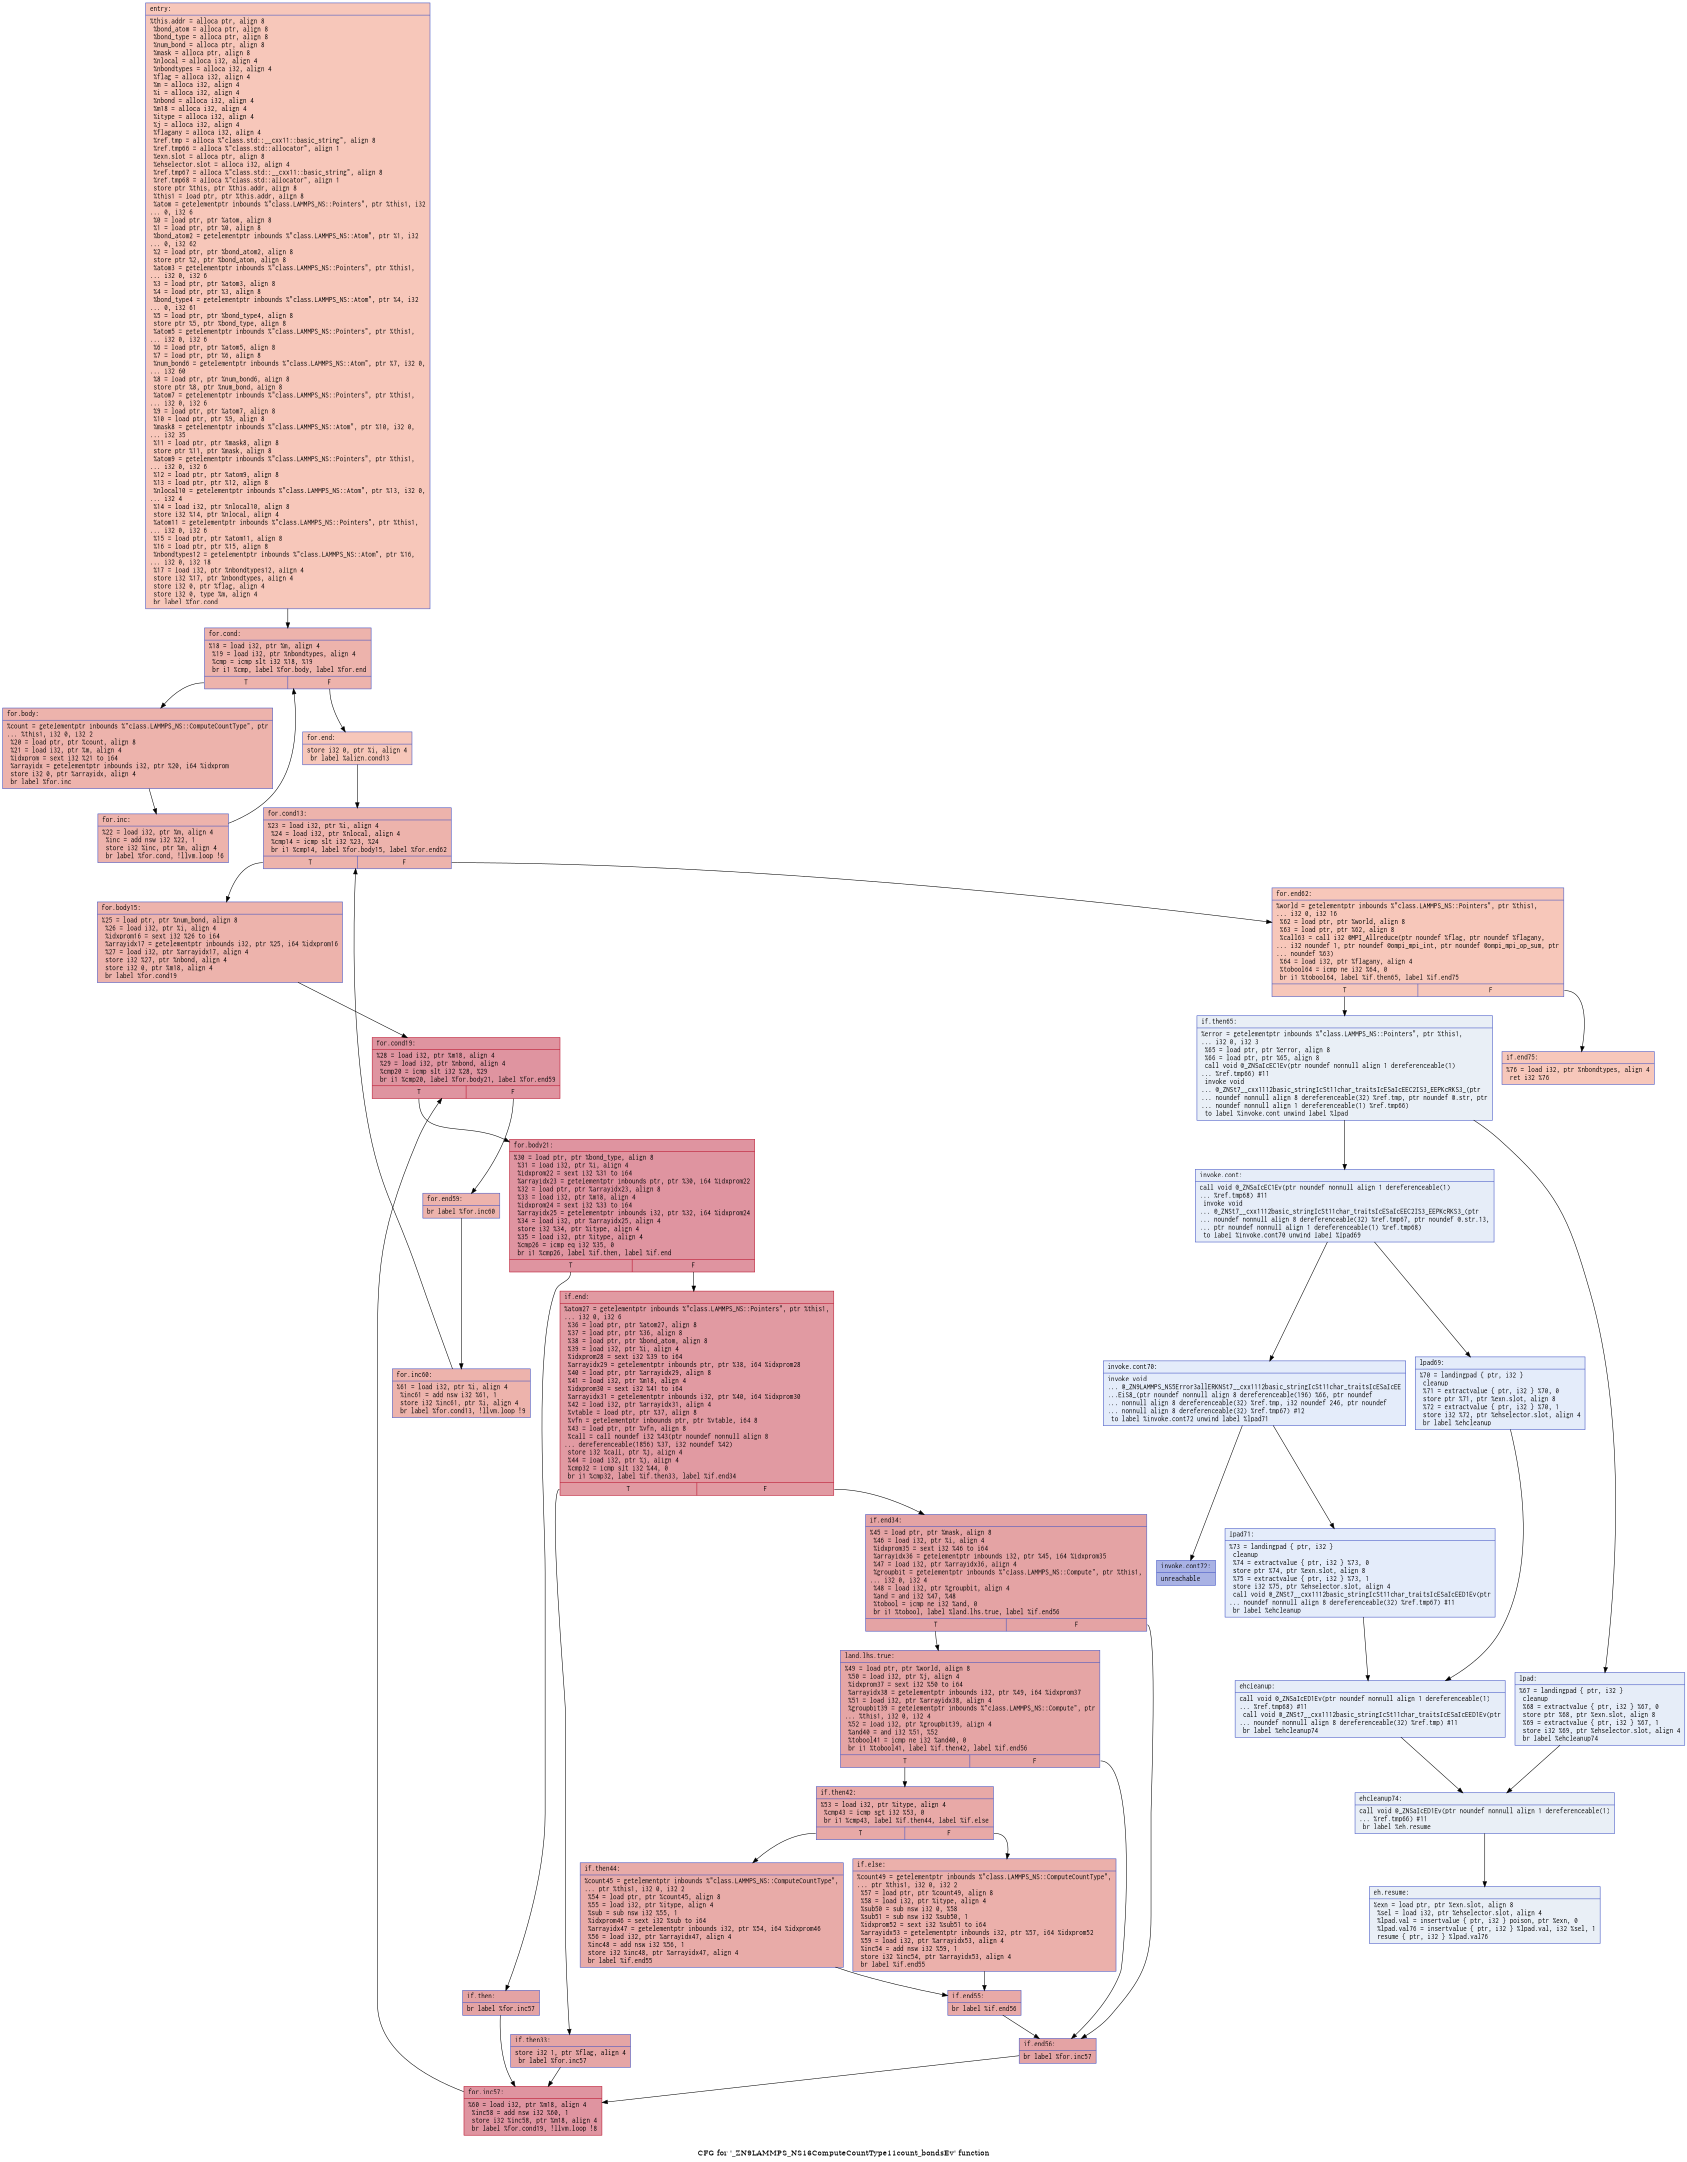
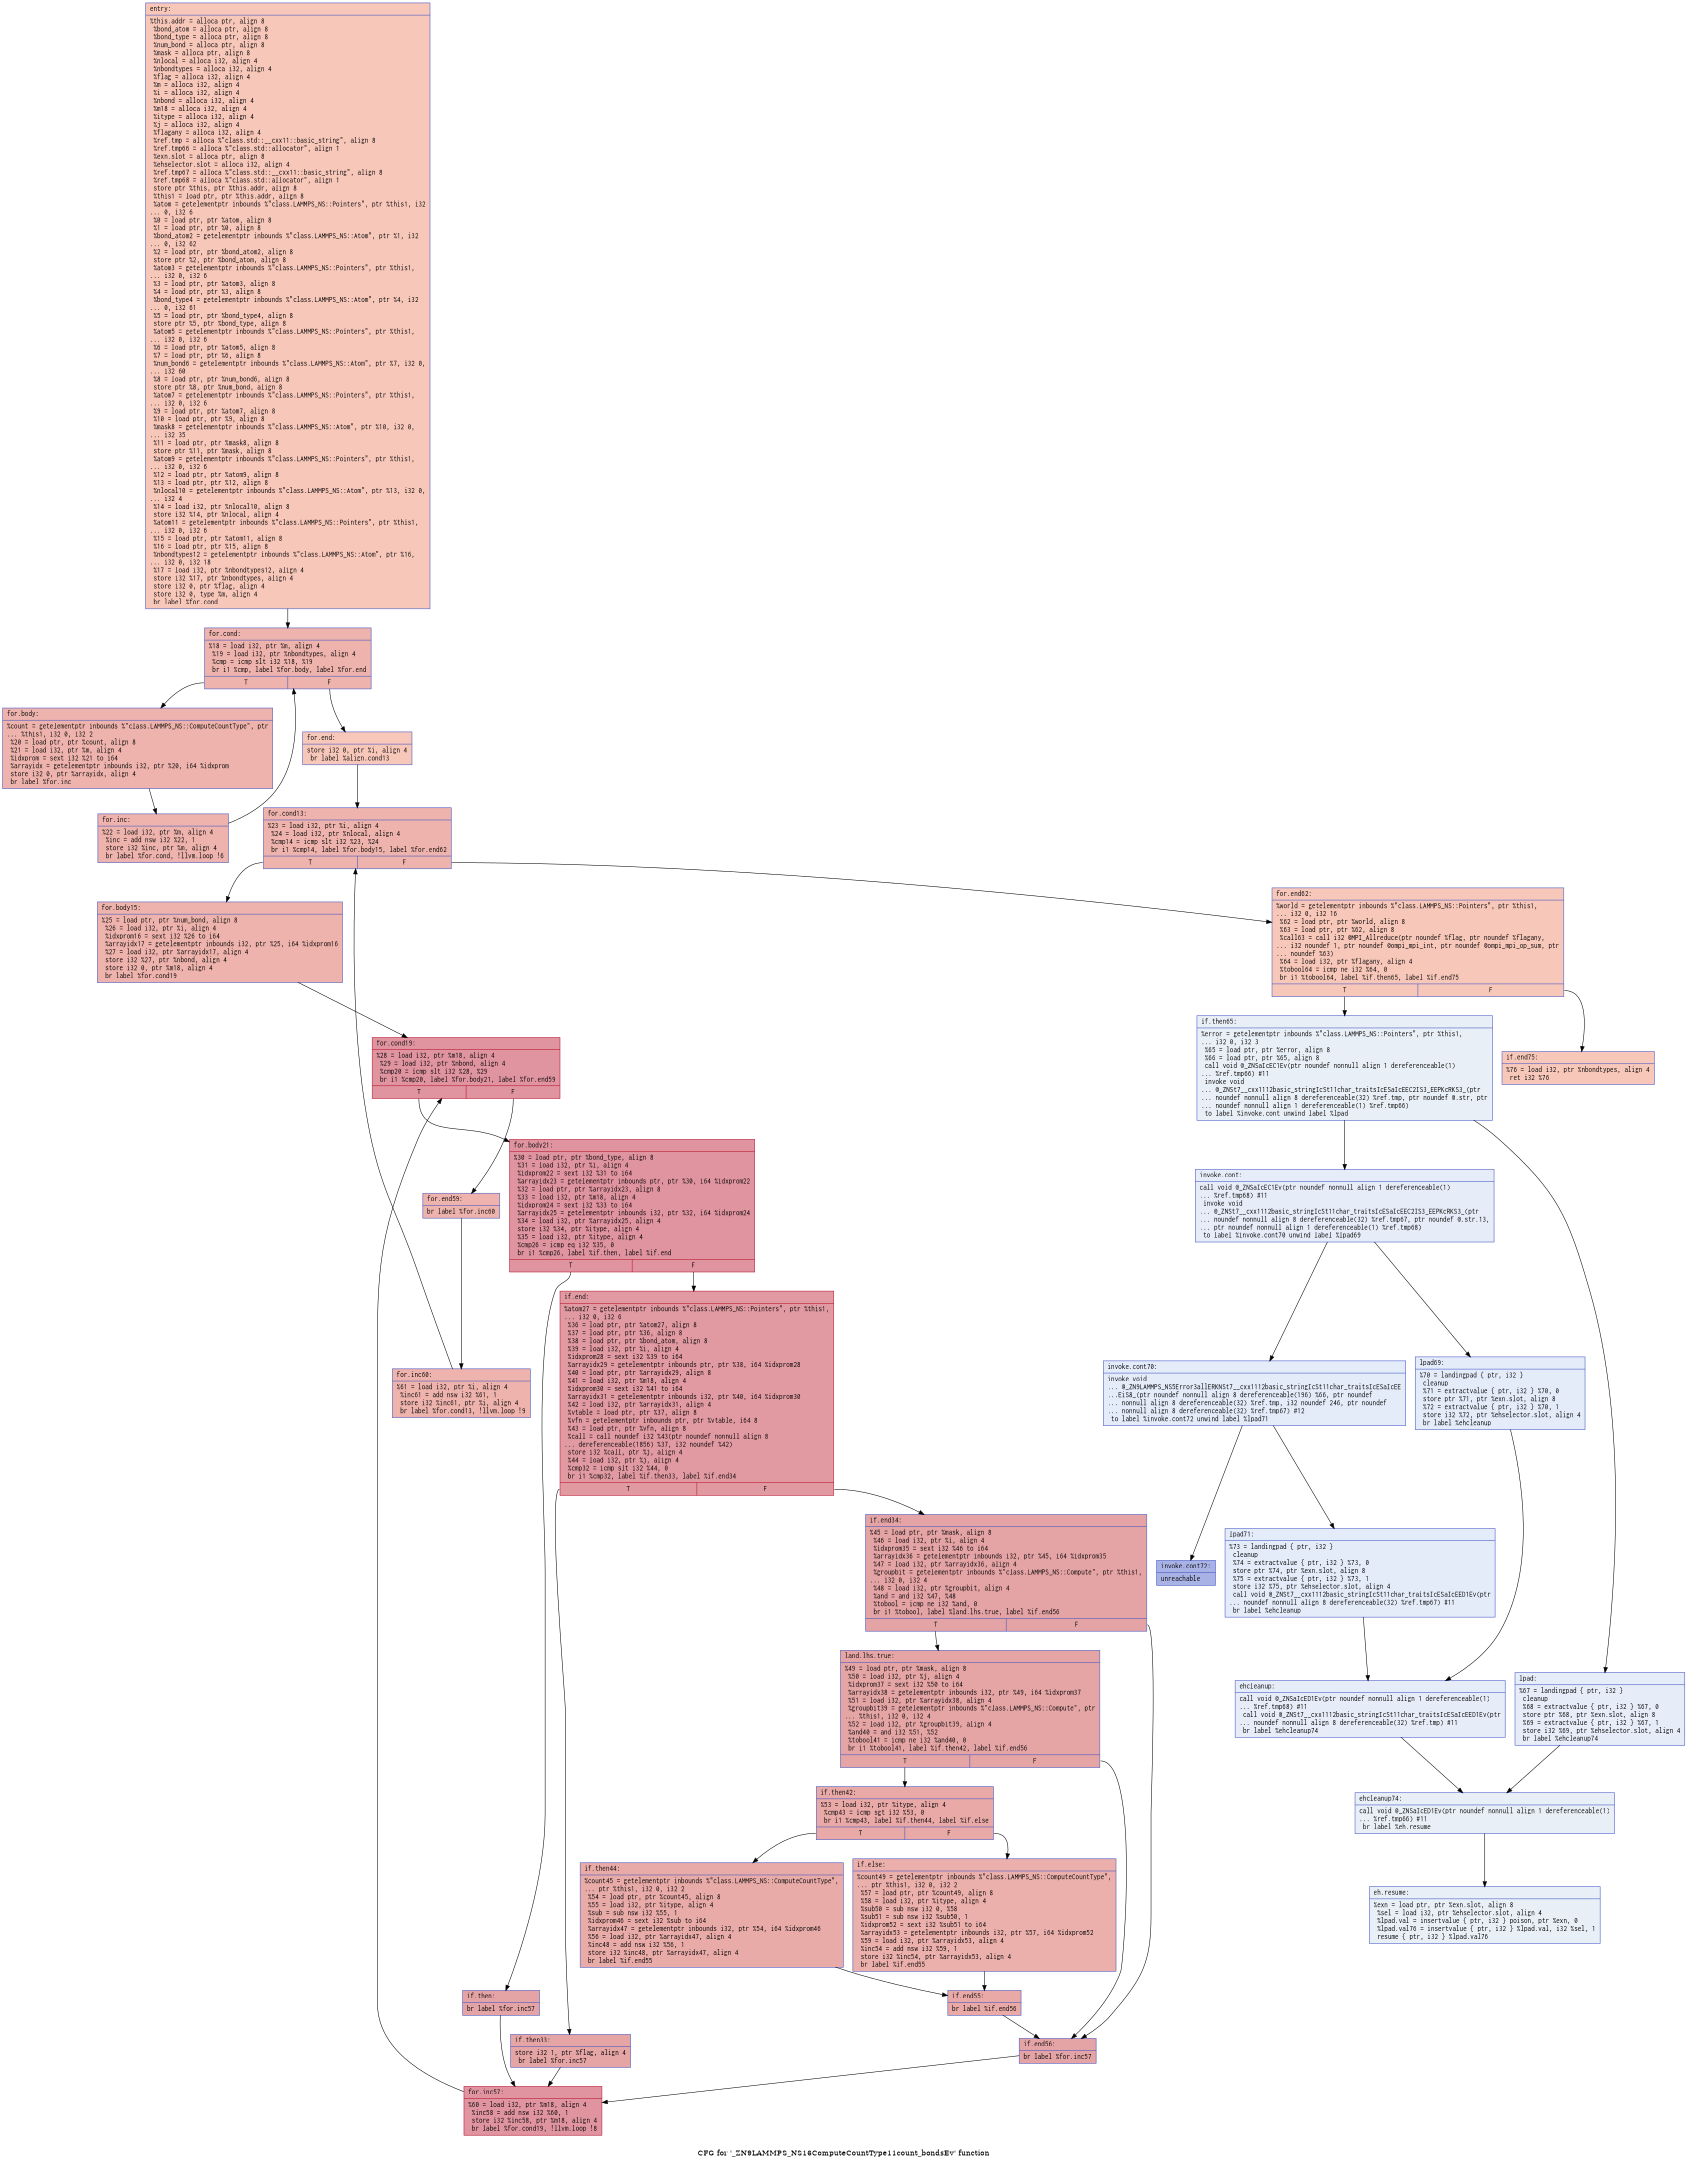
(908, 1669) -> (906, 1669)
